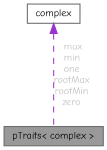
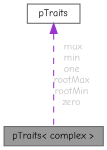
(54, 14) -> (54, 14)
